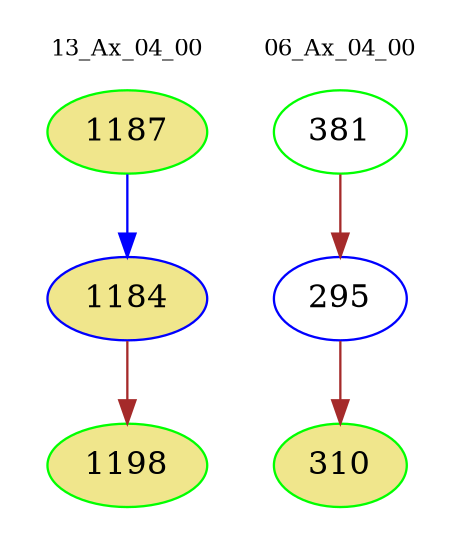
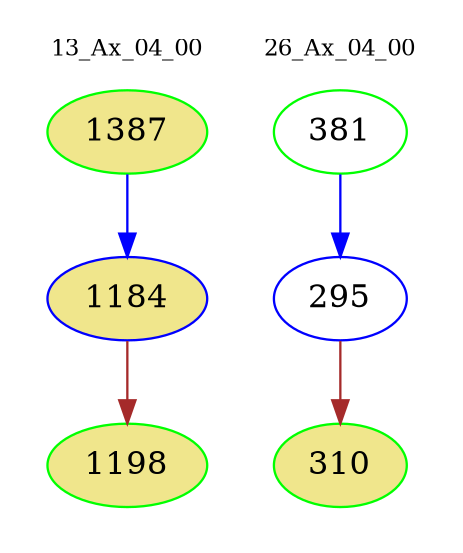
(340, 50) -> (340, 50)
(127, 132) -> (127, 132)
(340, 204) -> (340, 204)
